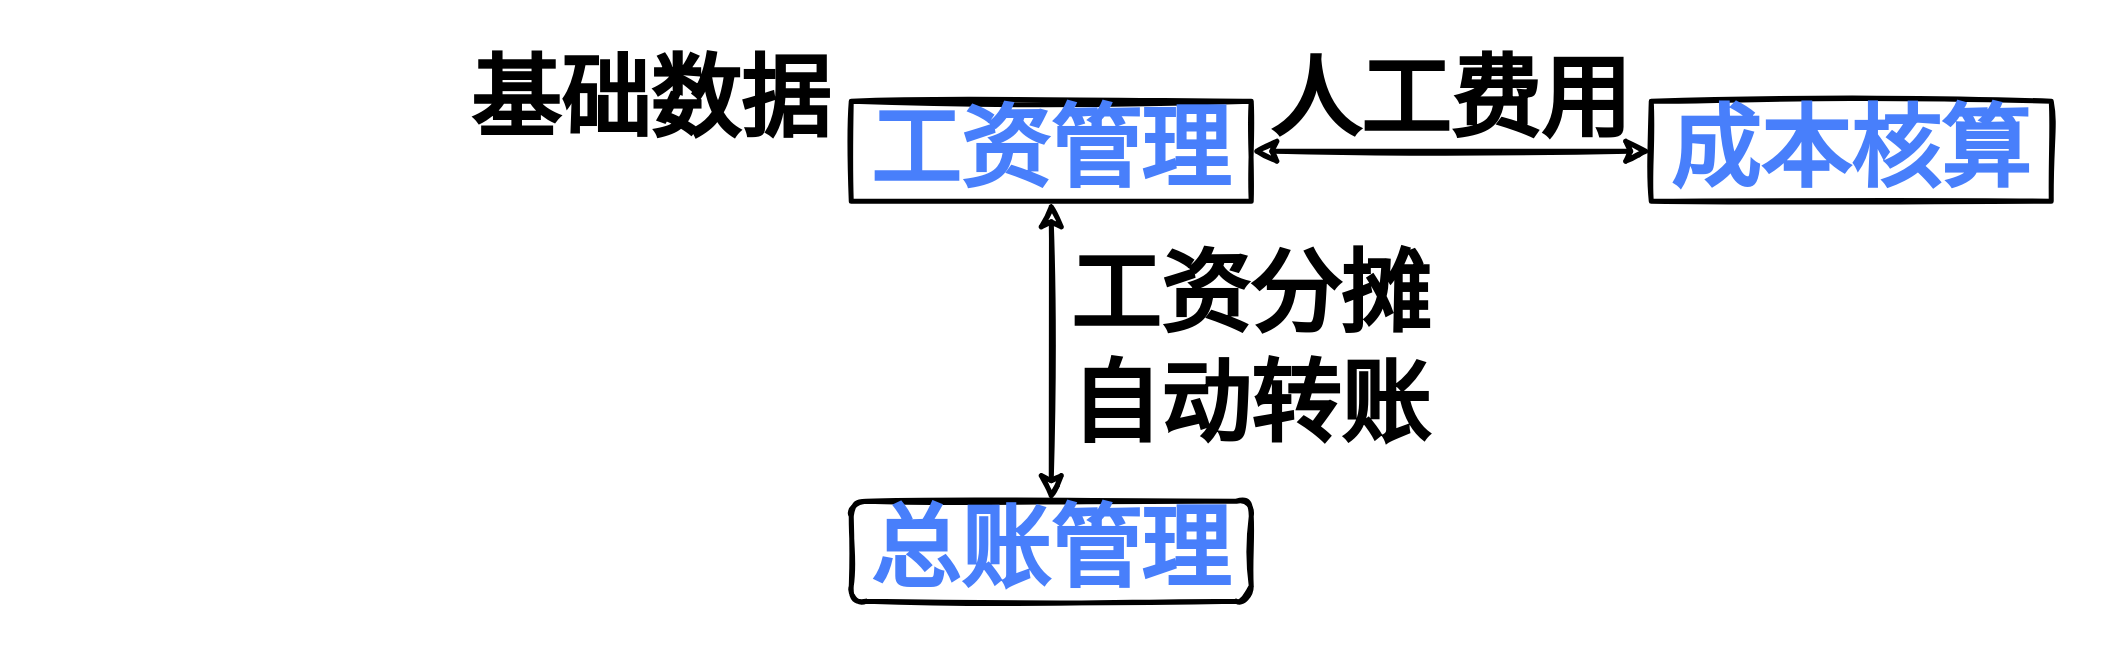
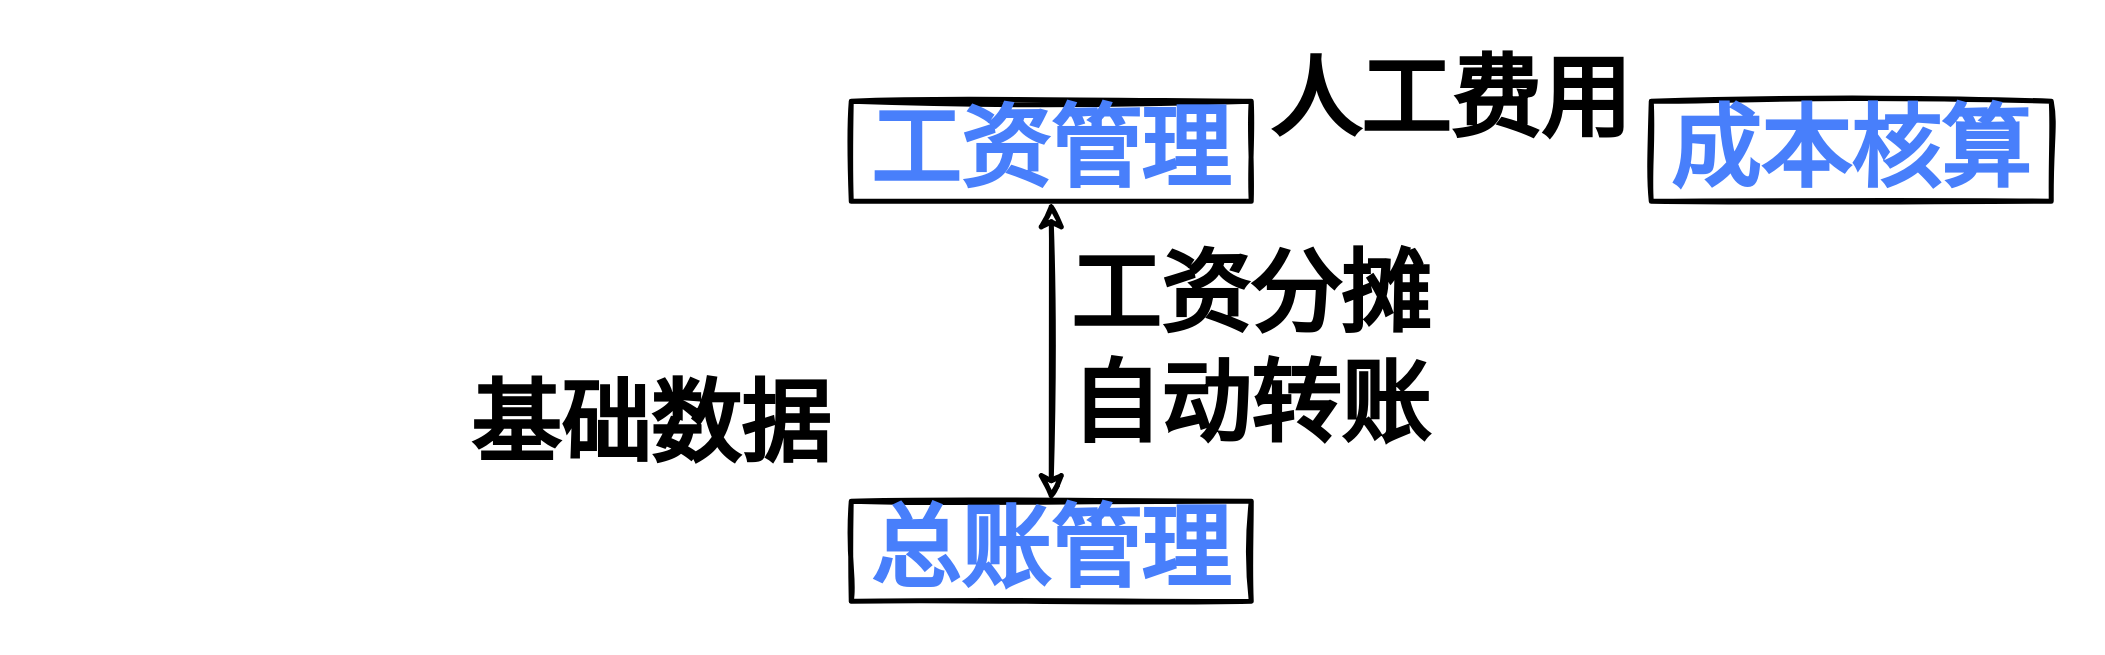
(651, 101) -> (651, 426)
(1451, 151) -> none
(1051, 551) -> (1051, 551)
